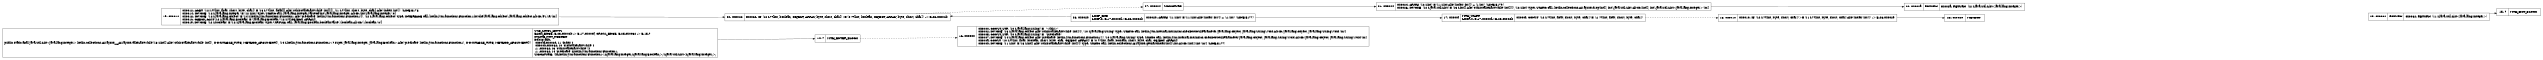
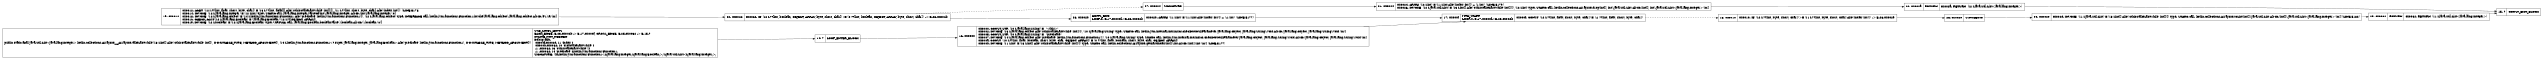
none -> (2260, 8)
(2524, 12) -> (2524, 12)
(1012, 16) -> (1010, 19)
(1100, 16) -> (1101, 16)
none -> (2197, 17)
(1974, 18) -> (1974, 18)
none -> (1414, 24)
(843, 38) -> (843, 38)
(908, 38) -> (908, 38)
